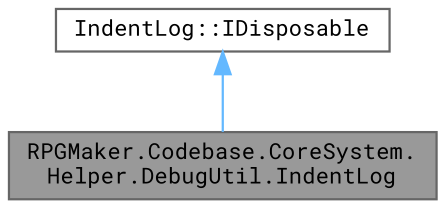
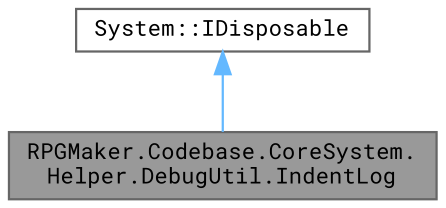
(223, 30) -> (223, 30)
